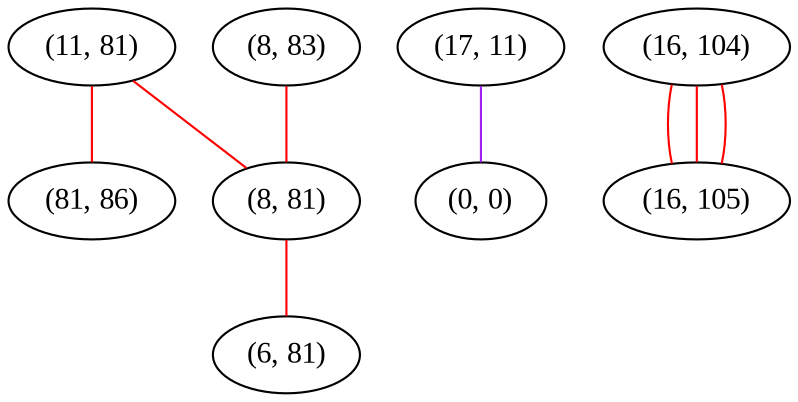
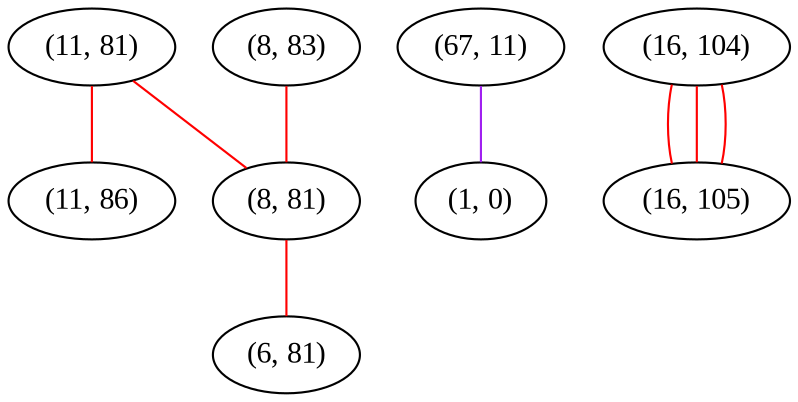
(481, 47) -> (481, 47)
(92, 201) -> (92, 201)
(481, 201) -> (481, 201)
